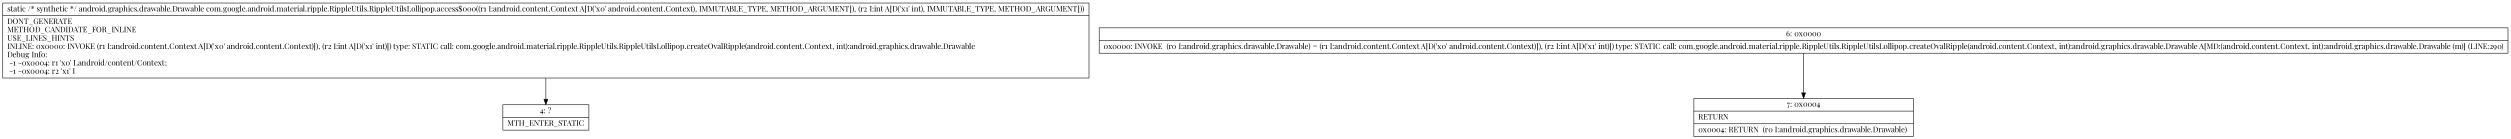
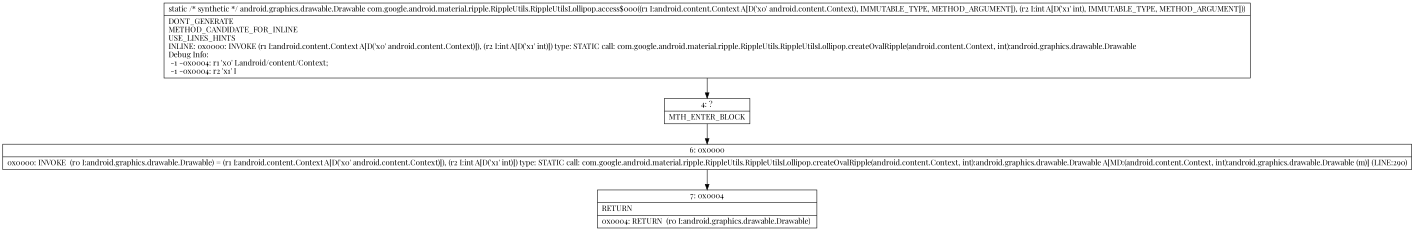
(546, 124) -> (707, 117)
none -> (707, 131)
